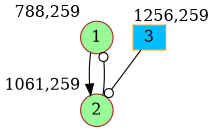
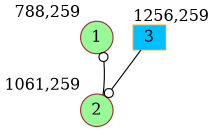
(89, 68) -> none
